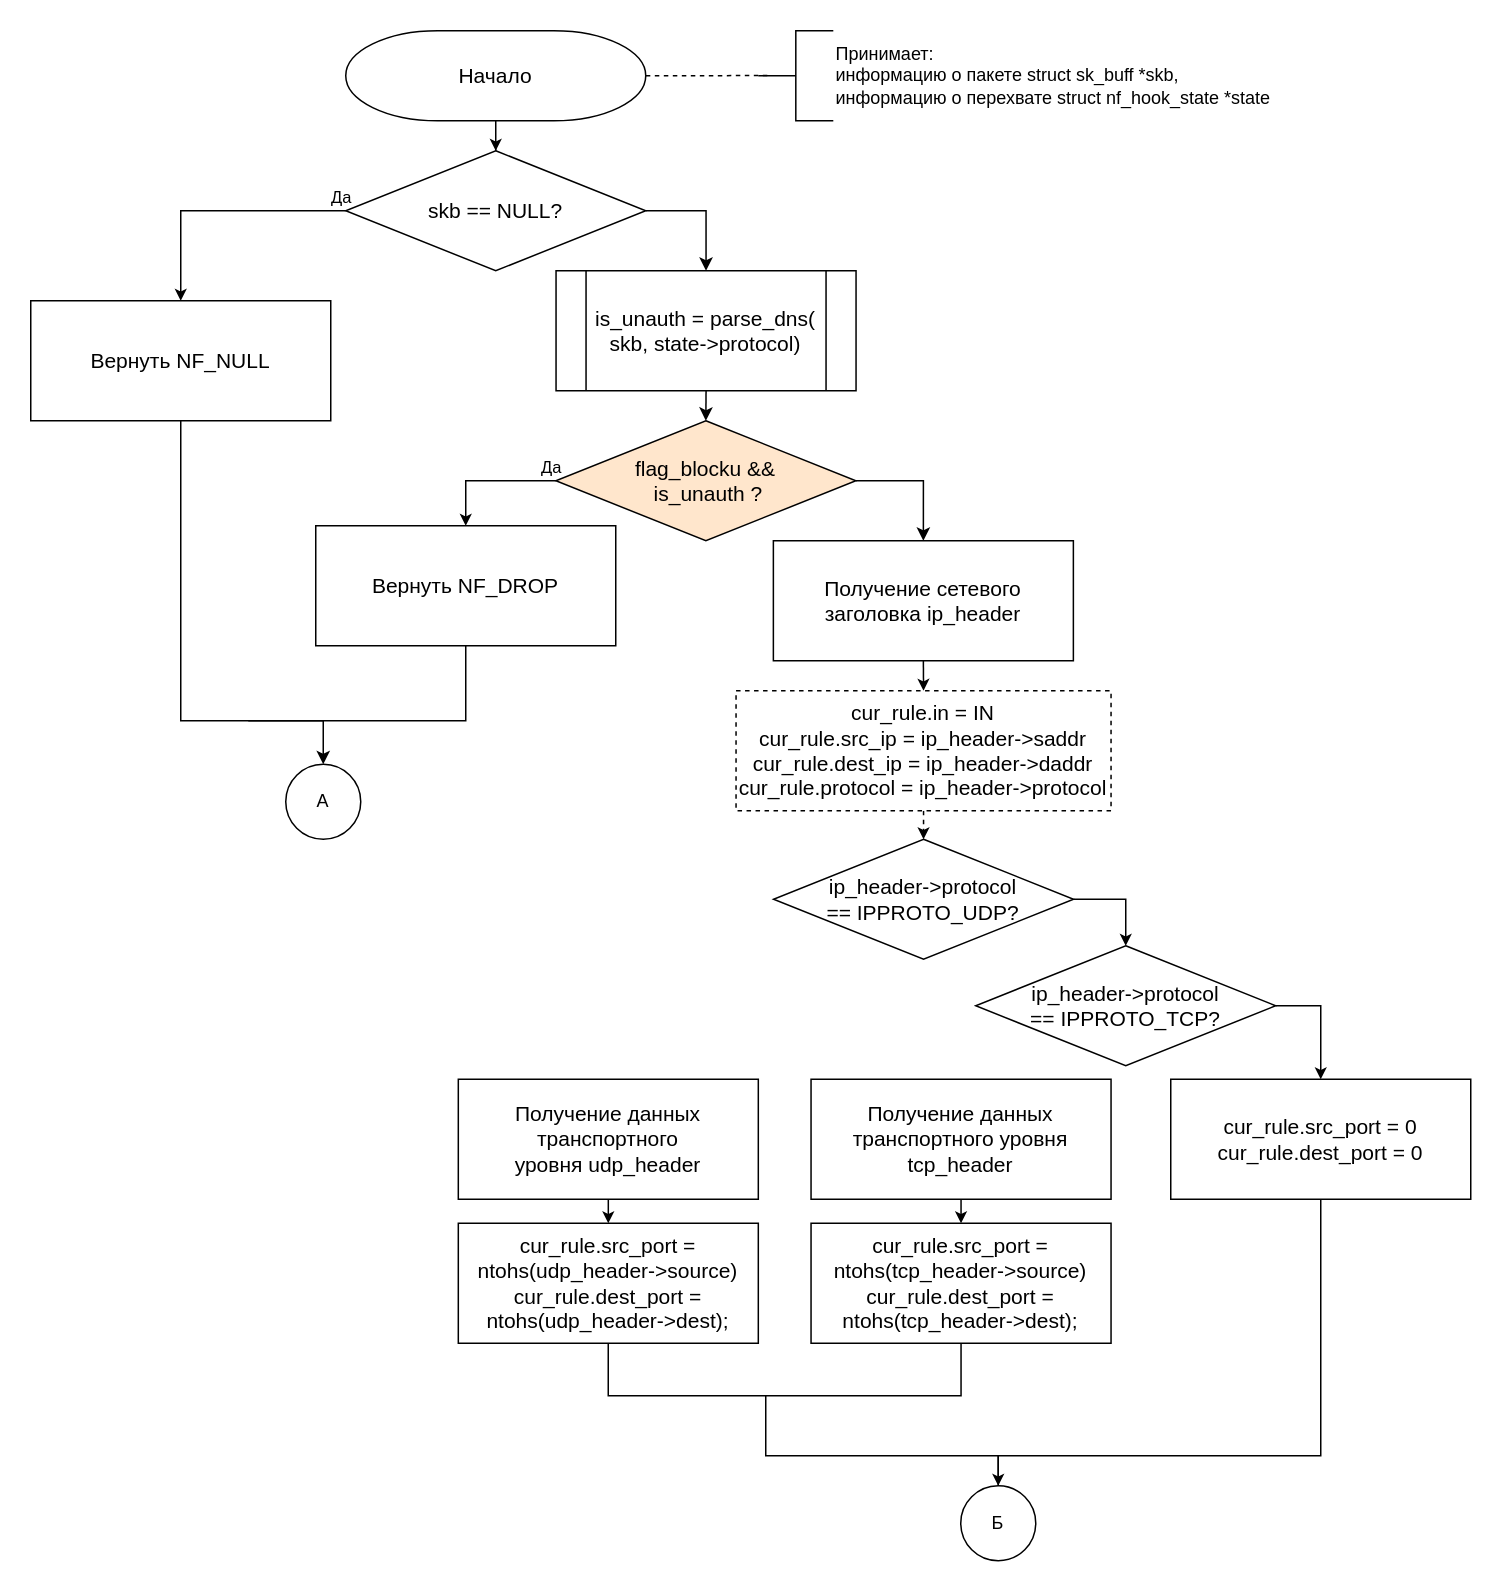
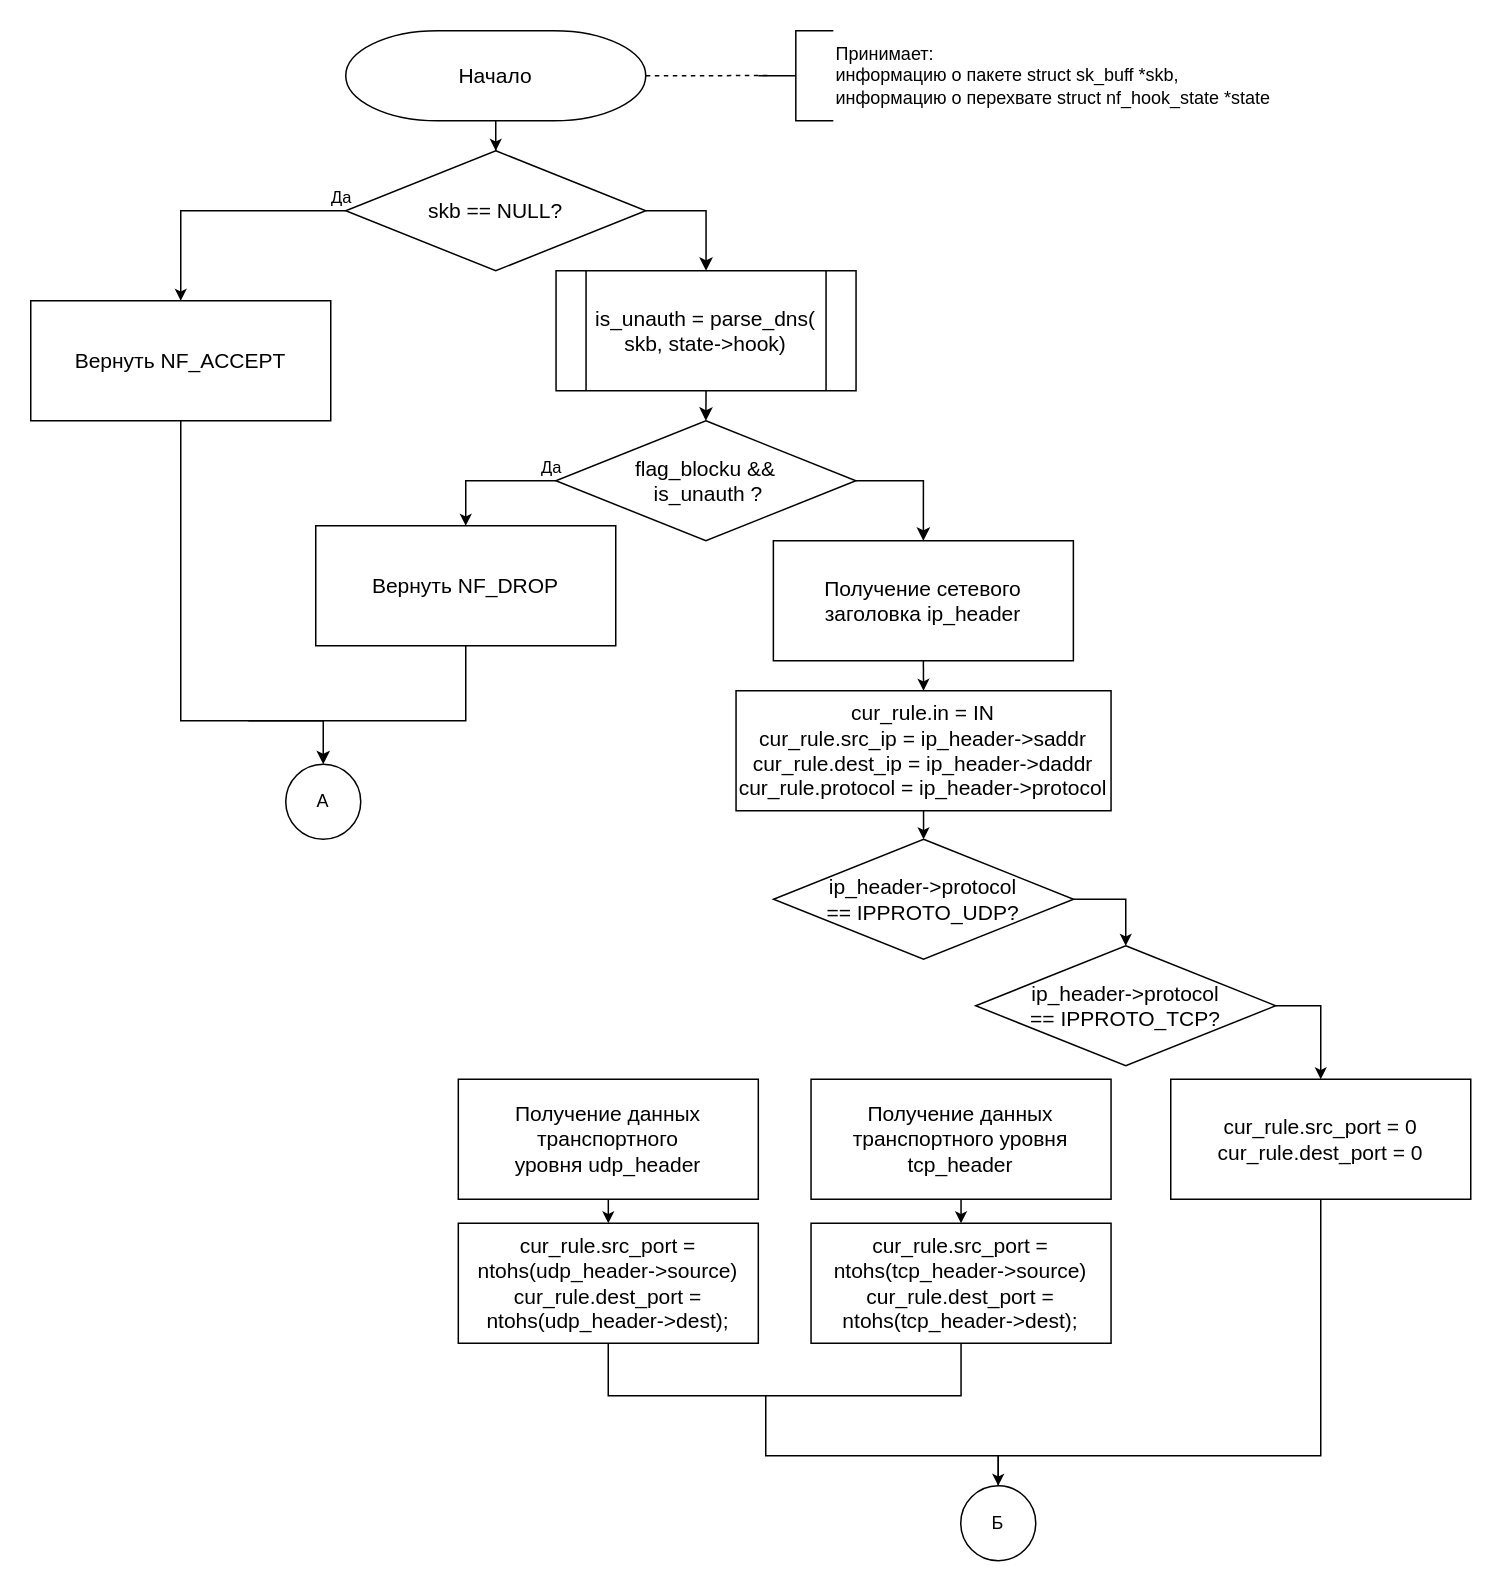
(706, 331) -> (706, 331)
(181, 361) -> (181, 361)
(706, 481) -> (706, 481)
(924, 751) -> (924, 751)
(924, 820) -> (924, 820)
